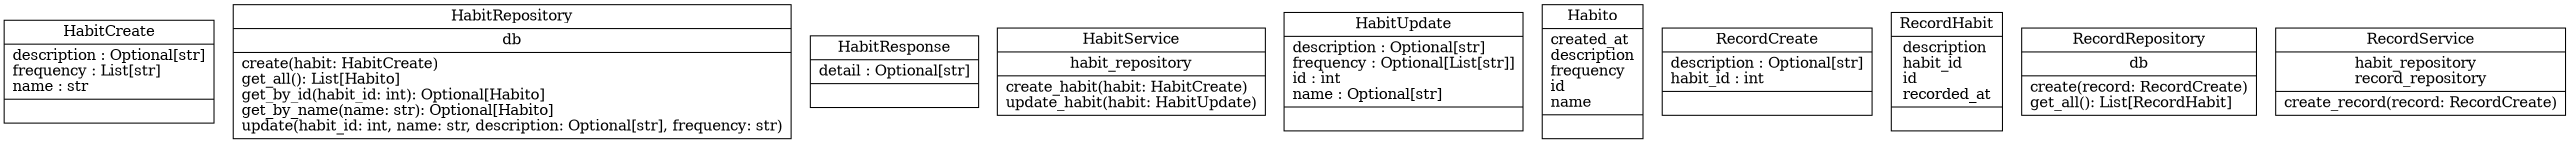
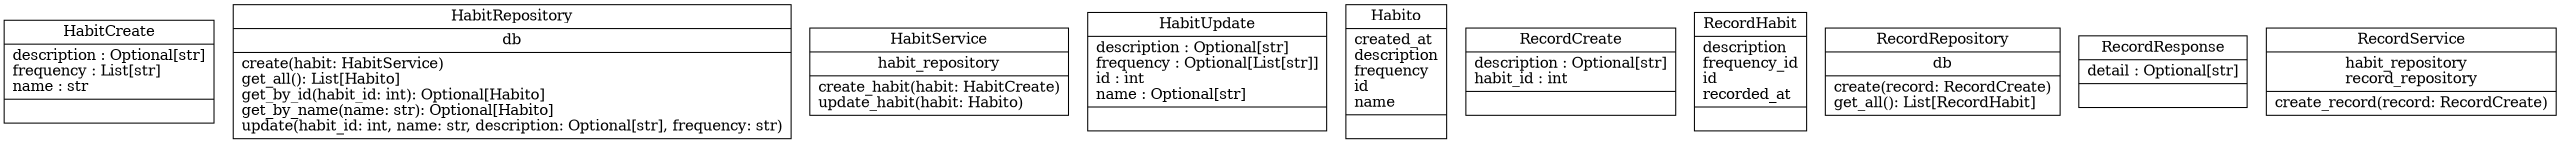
(1933, 63) -> (1751, 63)
(340, 64) -> (343, 64)
(894, 72) -> none
none -> (2163, 72)
(1131, 103) -> (921, 103)
